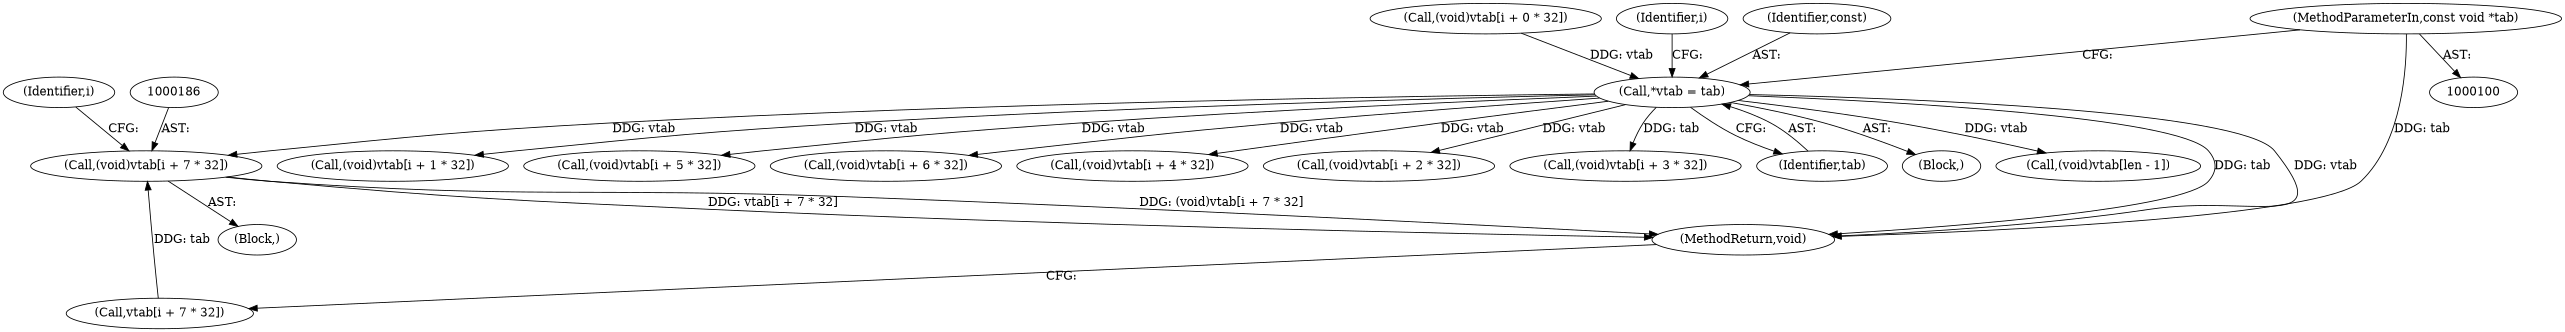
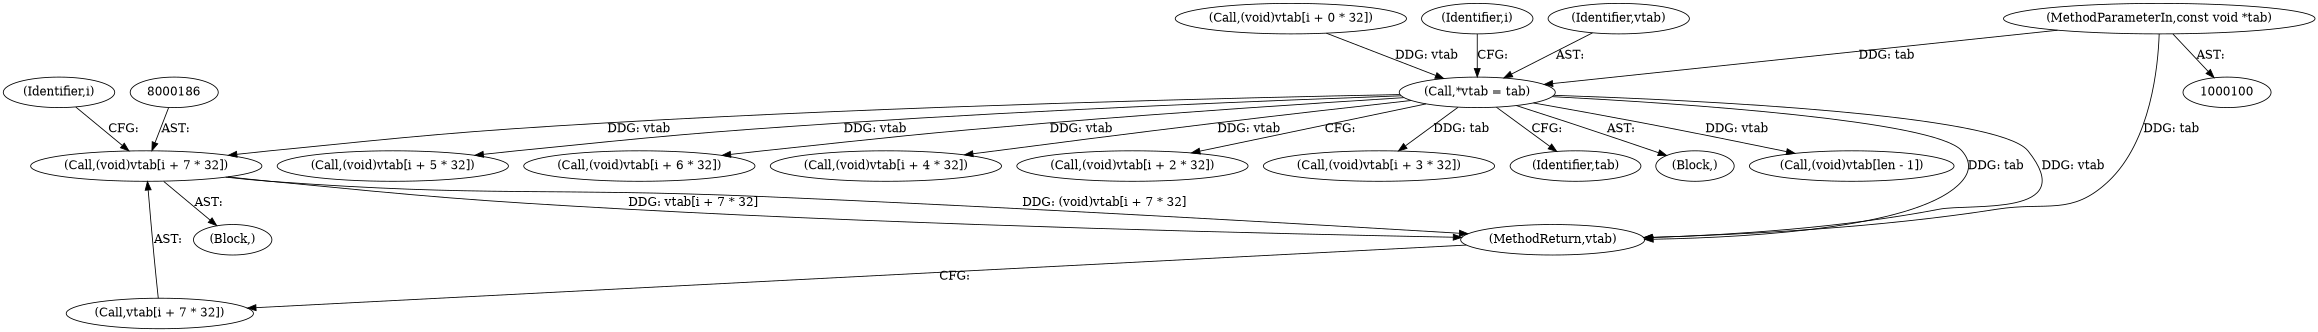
(1817, 19) -> (1619, 19)
(2100, 55) -> (1887, 55)
(174, 92) -> (174, 92)
(1772, 124) -> none
(1574, 129) -> (1342, 129)
(393, 166) -> none
(182, 240) -> (170, 240)
(1743, 240) -> (1553, 240)
